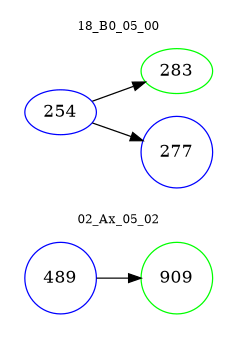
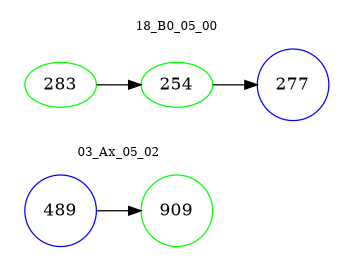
(113, 94) -> (113, 85)
(61, 112) -> (177, 85)
(119, 220) -> (119, 153)
